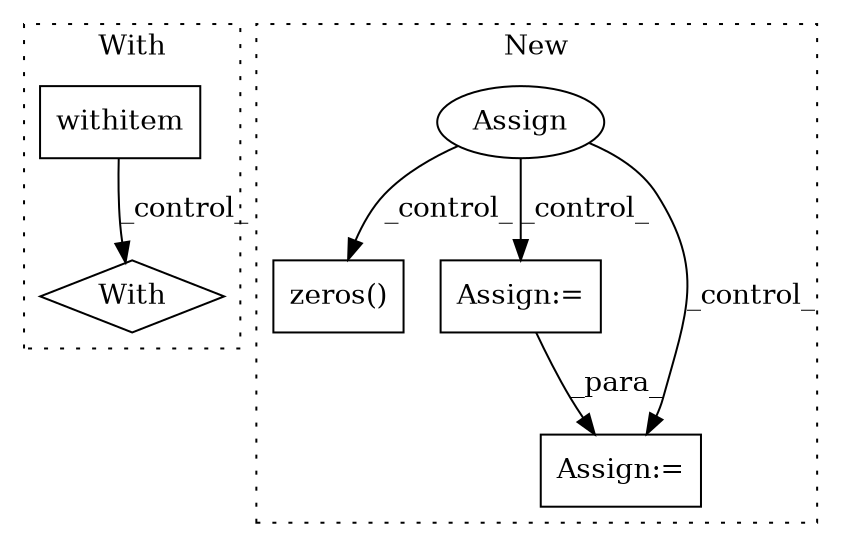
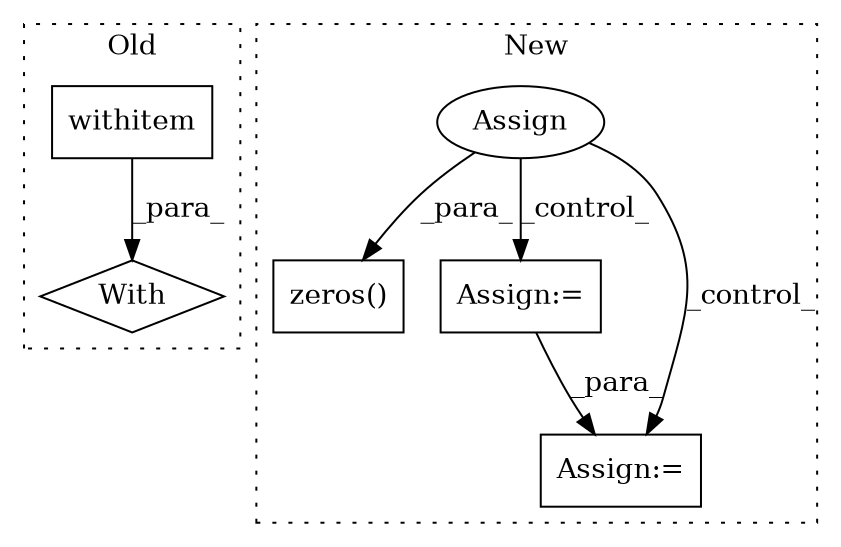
(132, 47) -> (132, 47)
(184, 209) -> (178, 209)
(449, 209) -> (467, 209)
